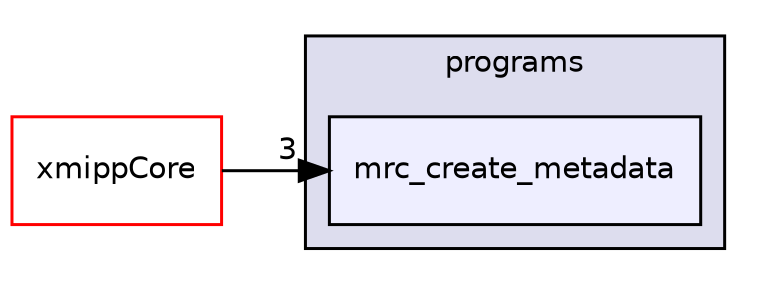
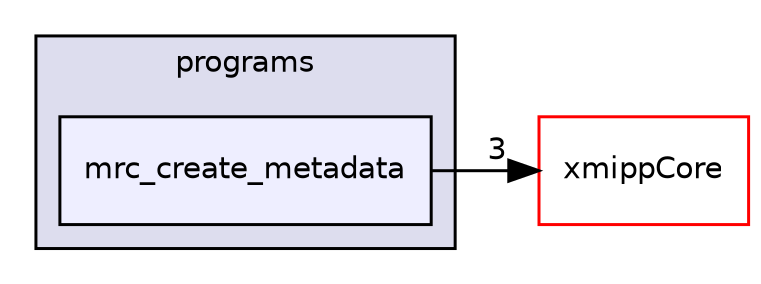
(260, 171) -> (474, 171)
